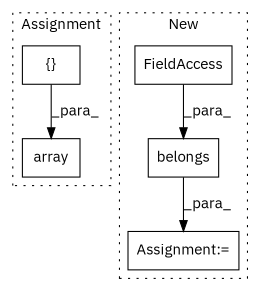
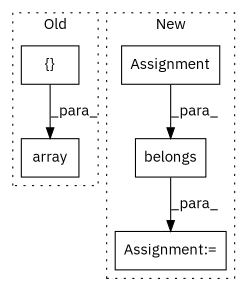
(62, 25) -> (55, 25)
(183, 65) -> (171, 65)
